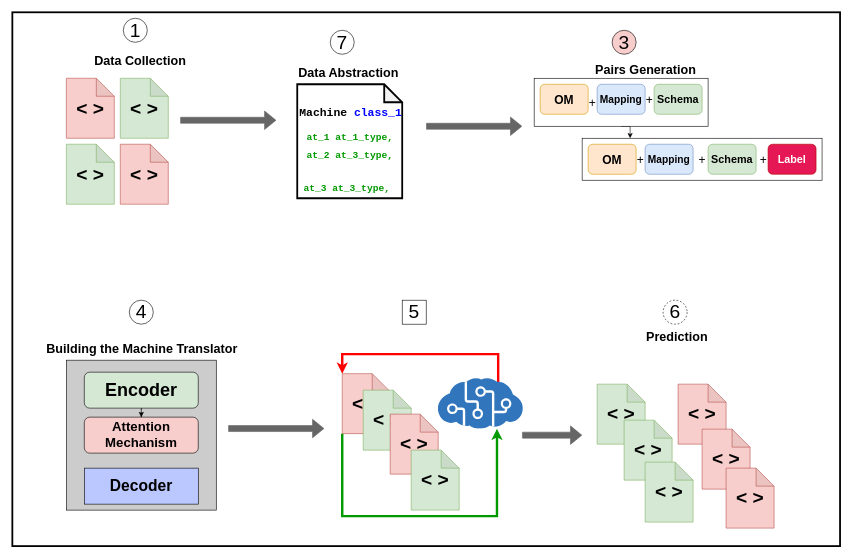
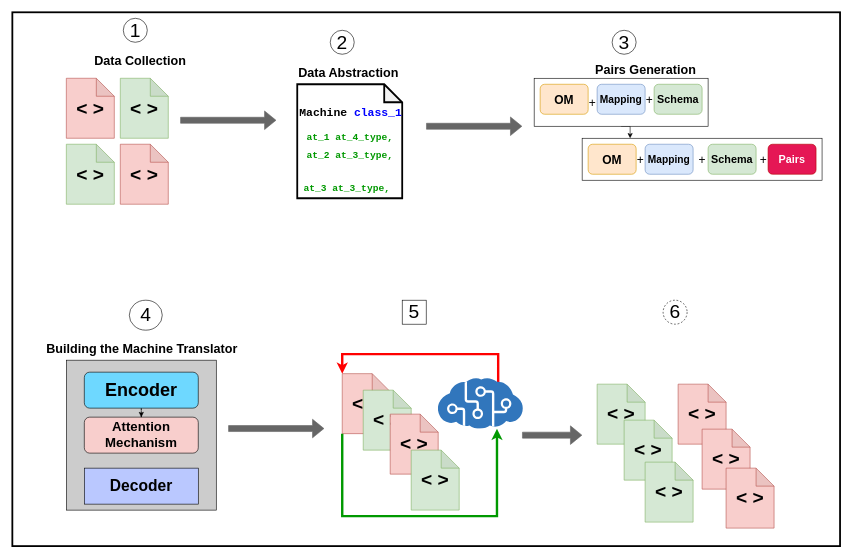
(342, 42) -> (342, 42)
(624, 42) -> (624, 42)
(350, 135) -> (350, 135)
(792, 159) -> (792, 159)
(141, 312) -> (146, 315)
(684, 335) -> none
(141, 390) -> (141, 390)
